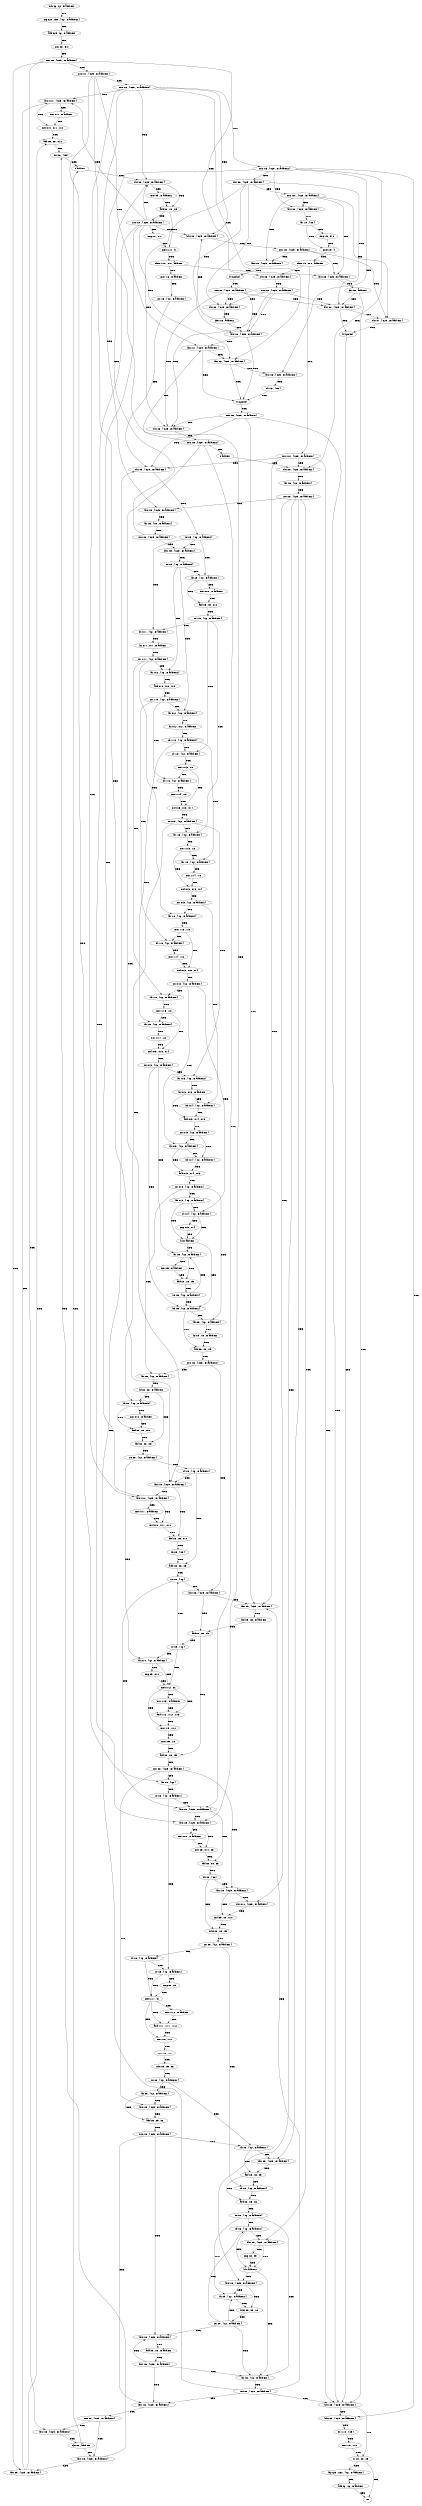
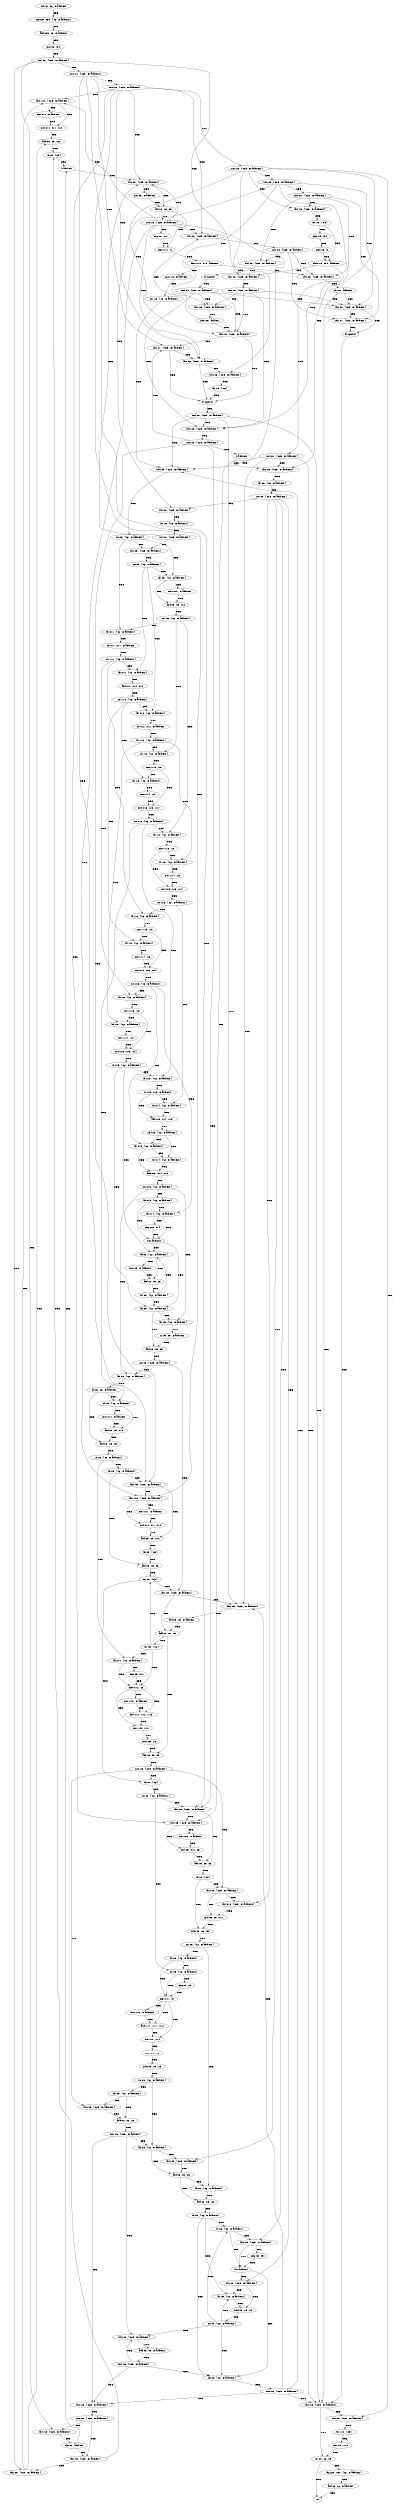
(309, 239) -> (335, 241)
(151, 1708) -> (121, 1708)
